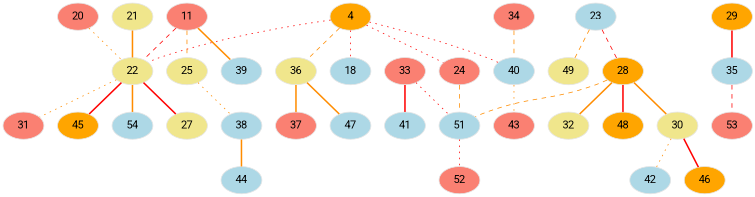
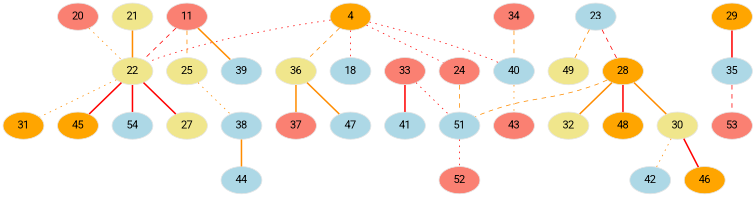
(132, 98) -> (132, 98)
(23, 126) -> (23, 126)
